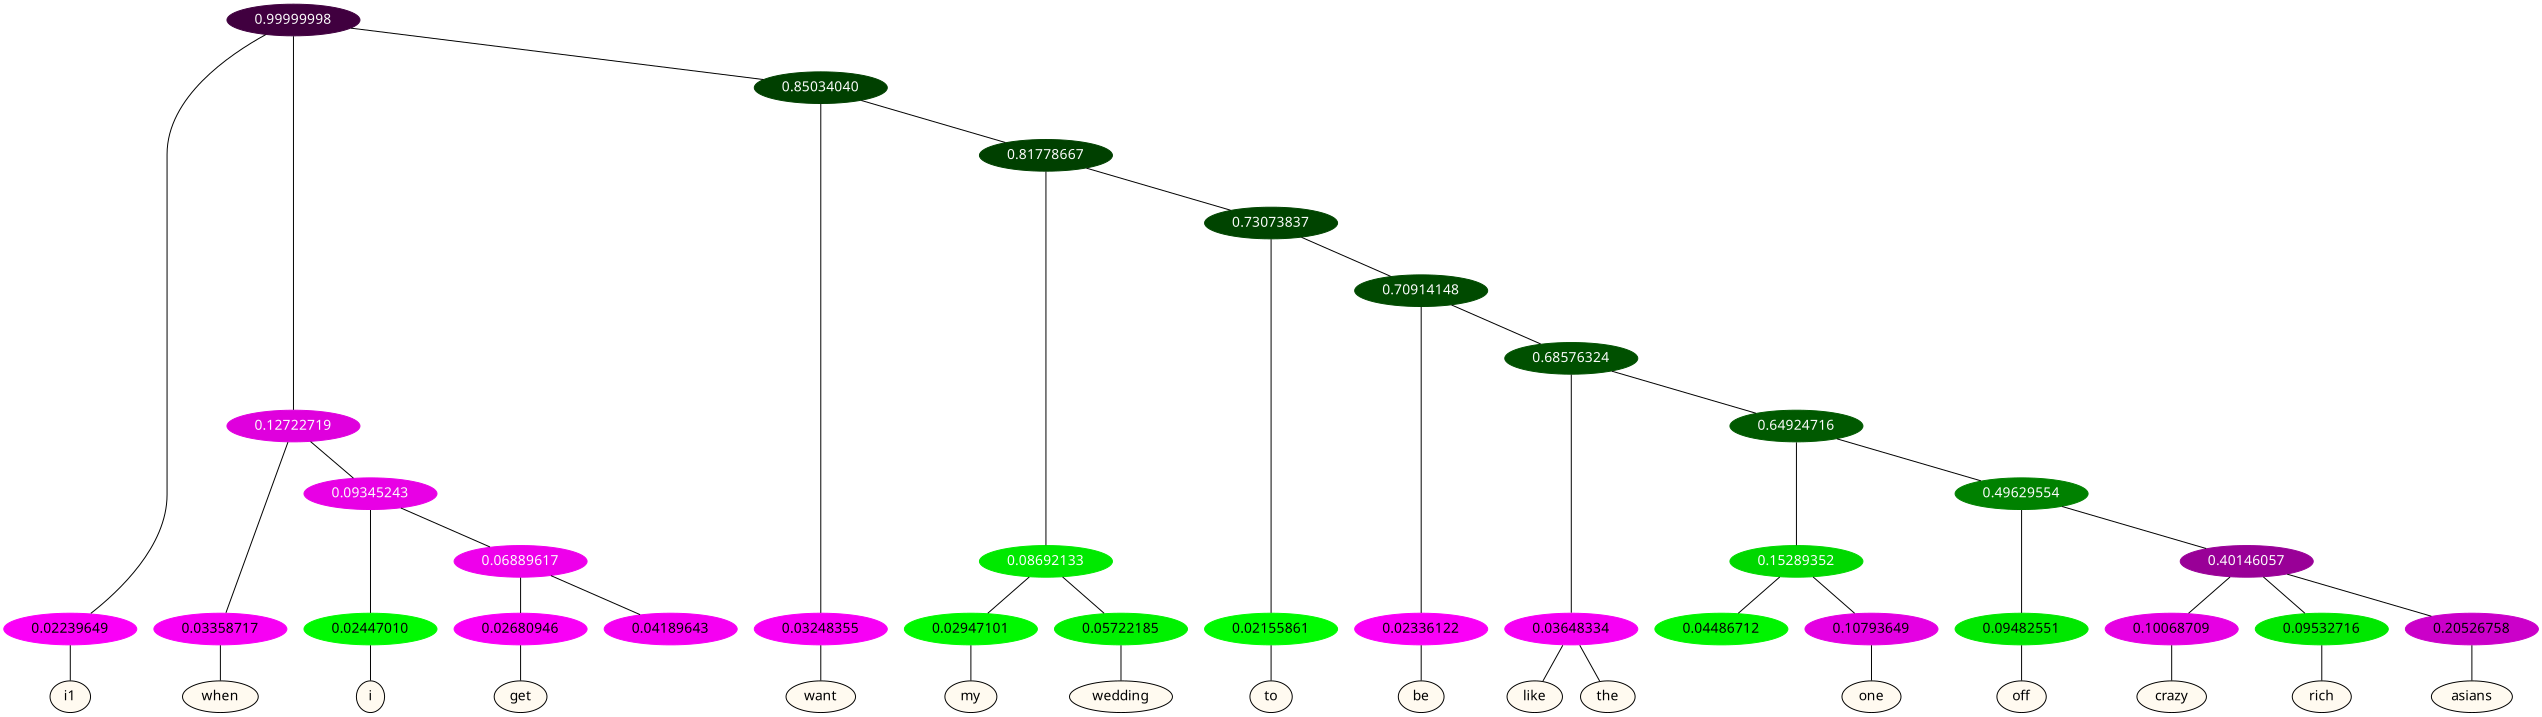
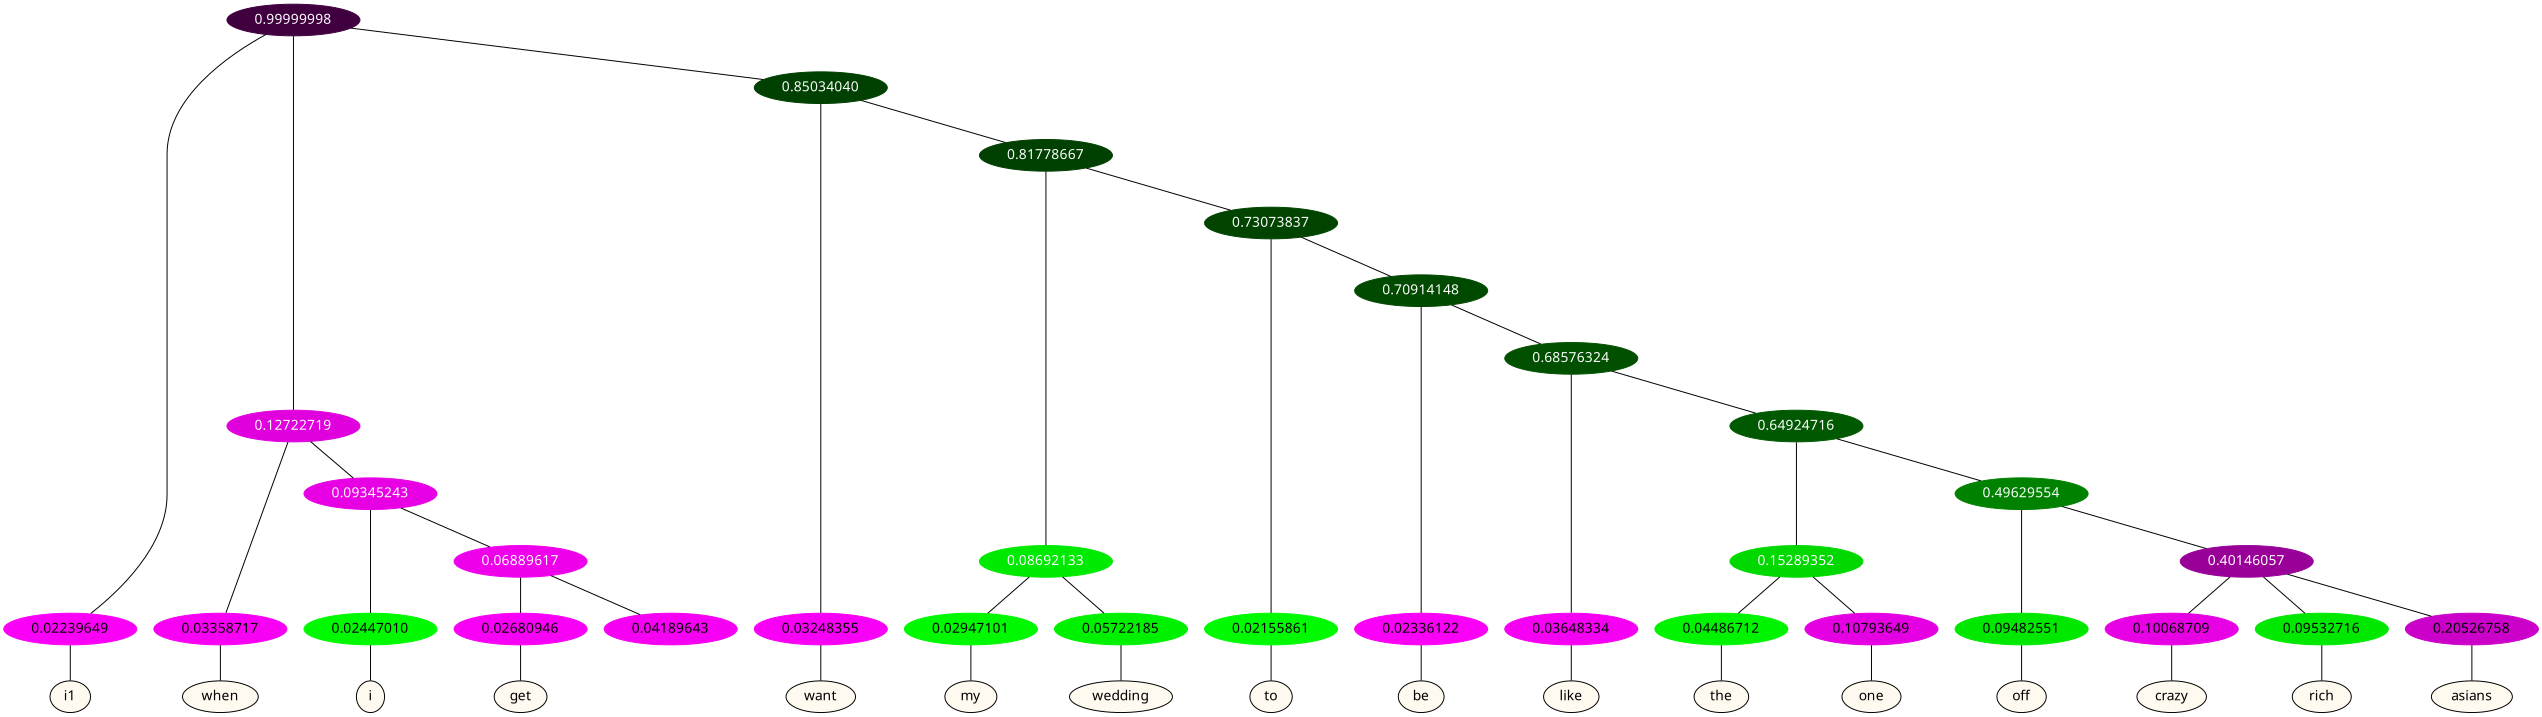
(1590, 663) -> (1721, 663)
